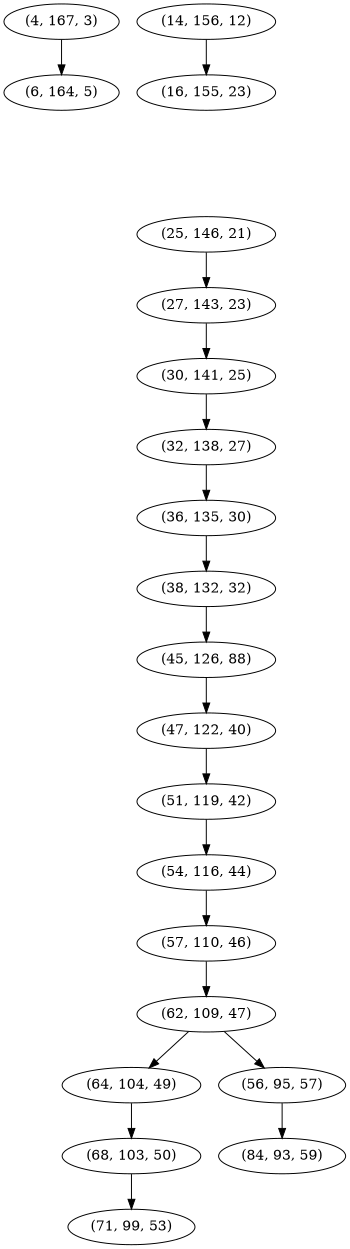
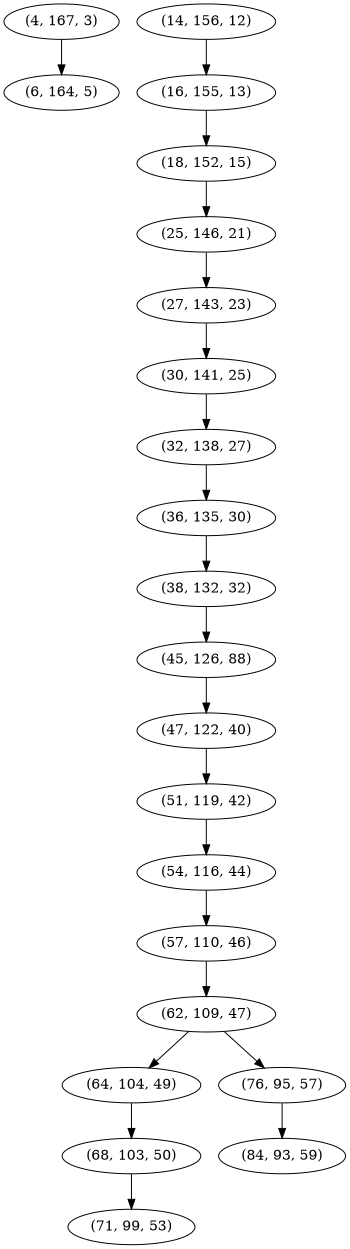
(206, 93) -> (206, 93)
none -> (206, 163)
(282, 1085) -> (282, 1085)
